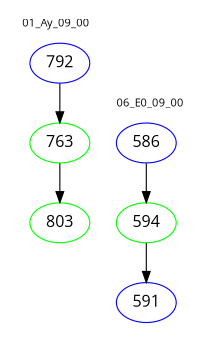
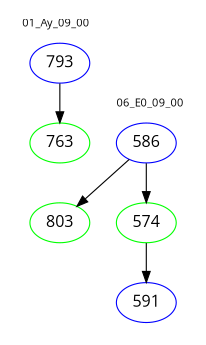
(60, 63) -> (60, 63)
(60, 177) -> (115, 172)
(146, 223) -> (146, 223)
